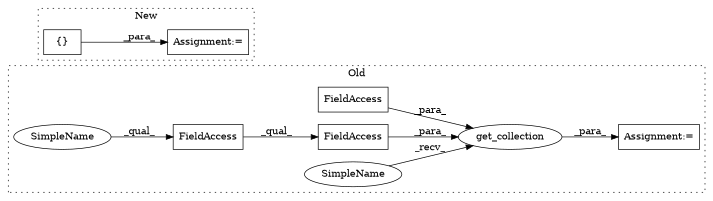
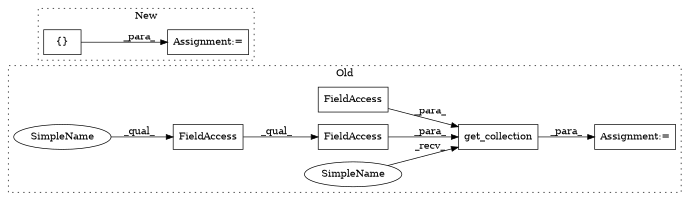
(510, 137) -> (498, 137)
